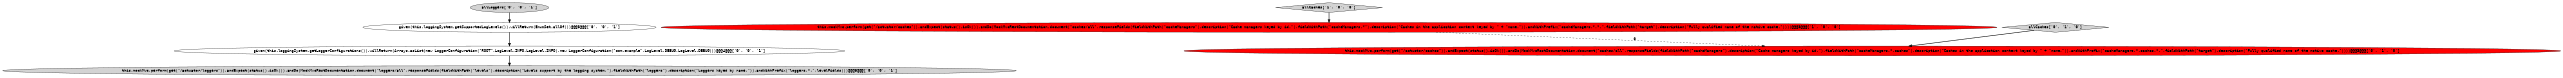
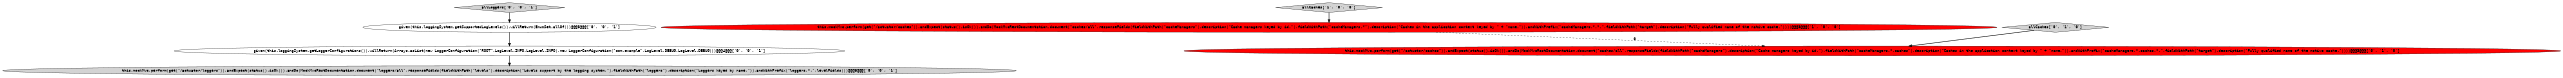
(509, 8) -> (509, 8)
